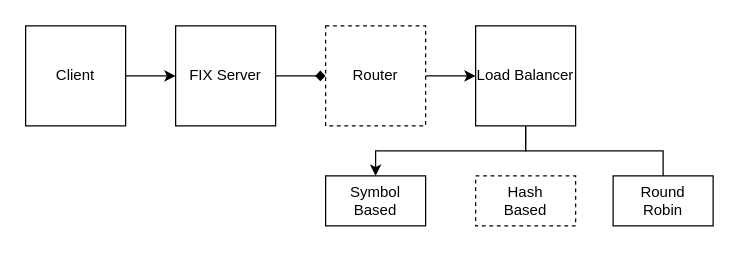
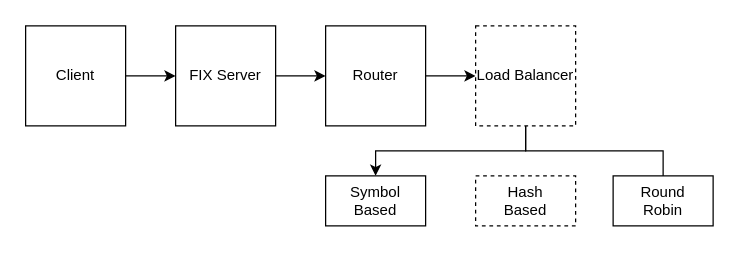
(315, 76) -> (316, 76)
(376, 76) -> (376, 76)
(526, 76) -> (526, 76)
